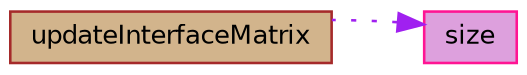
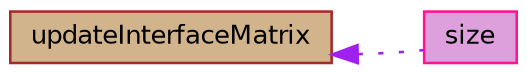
(365, 21) -> (391, 53)
